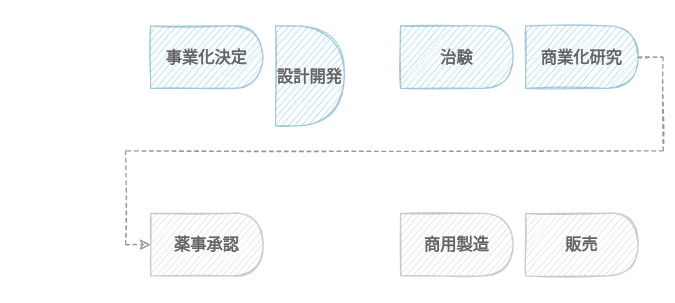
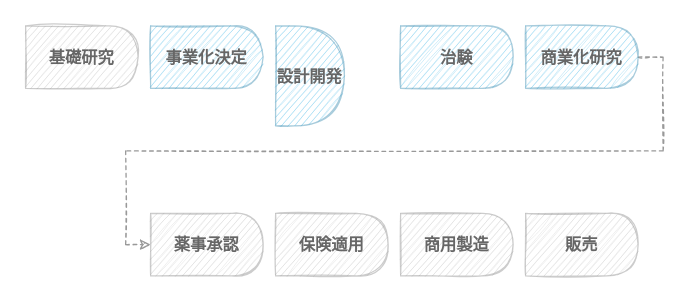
none -> (82, 57)
none -> (332, 244)
